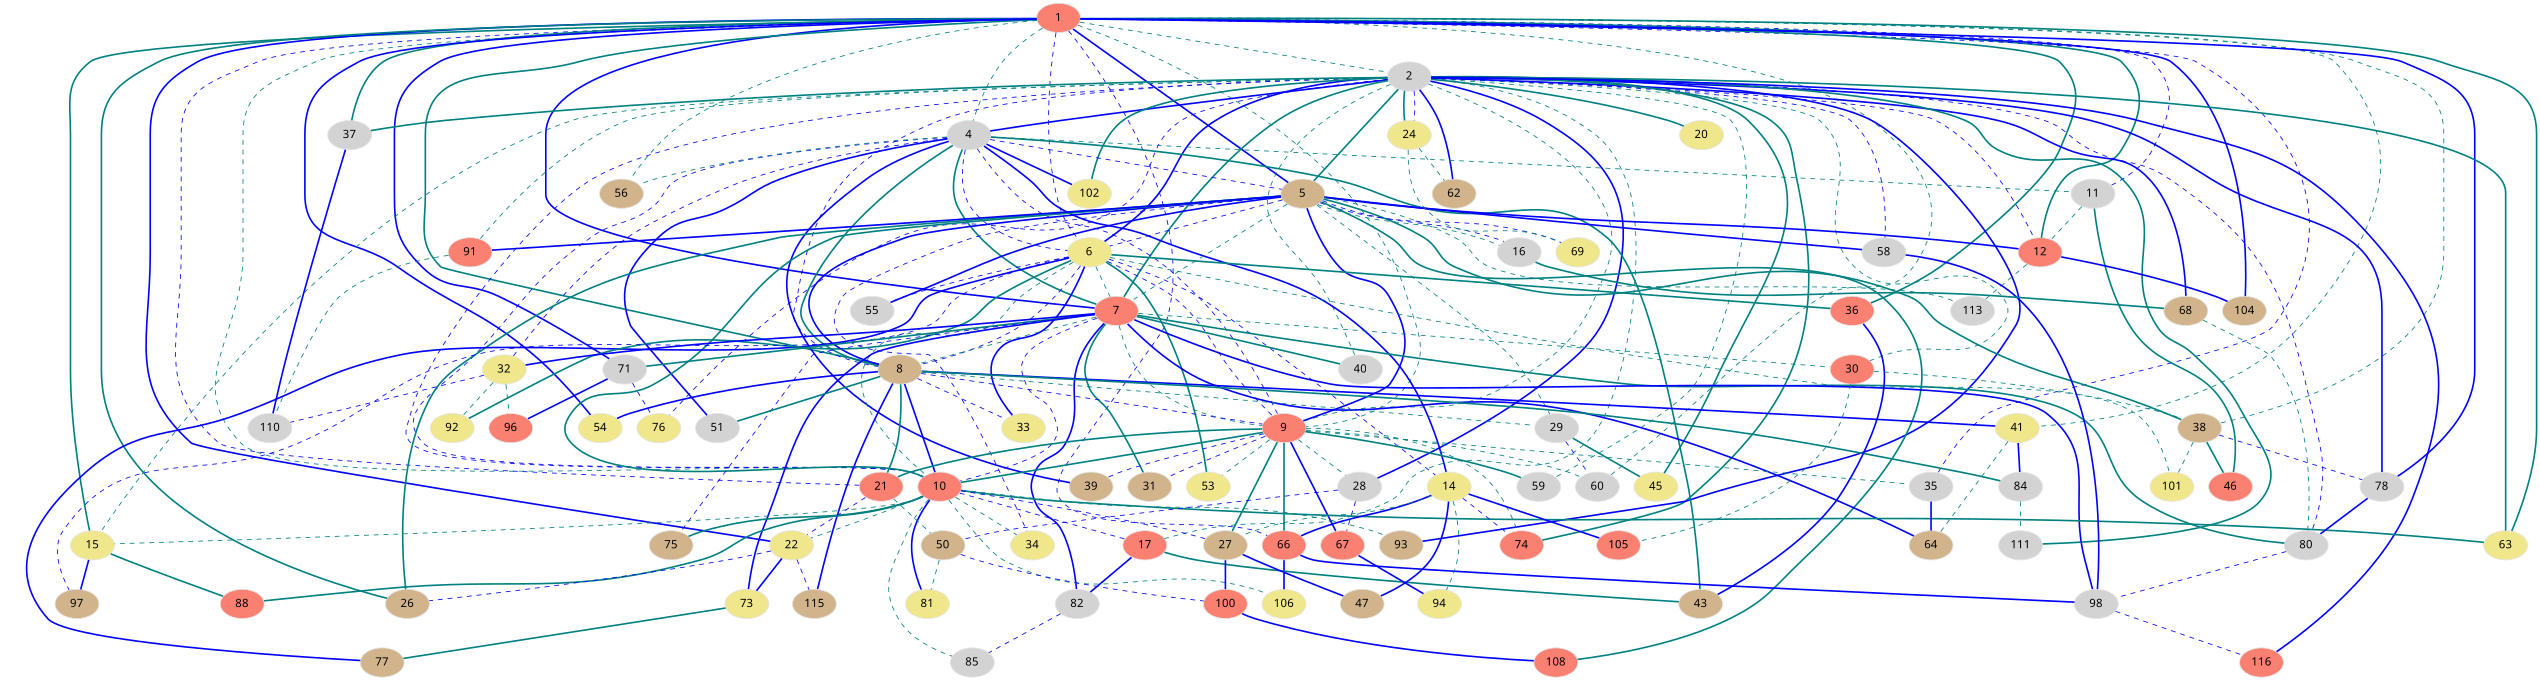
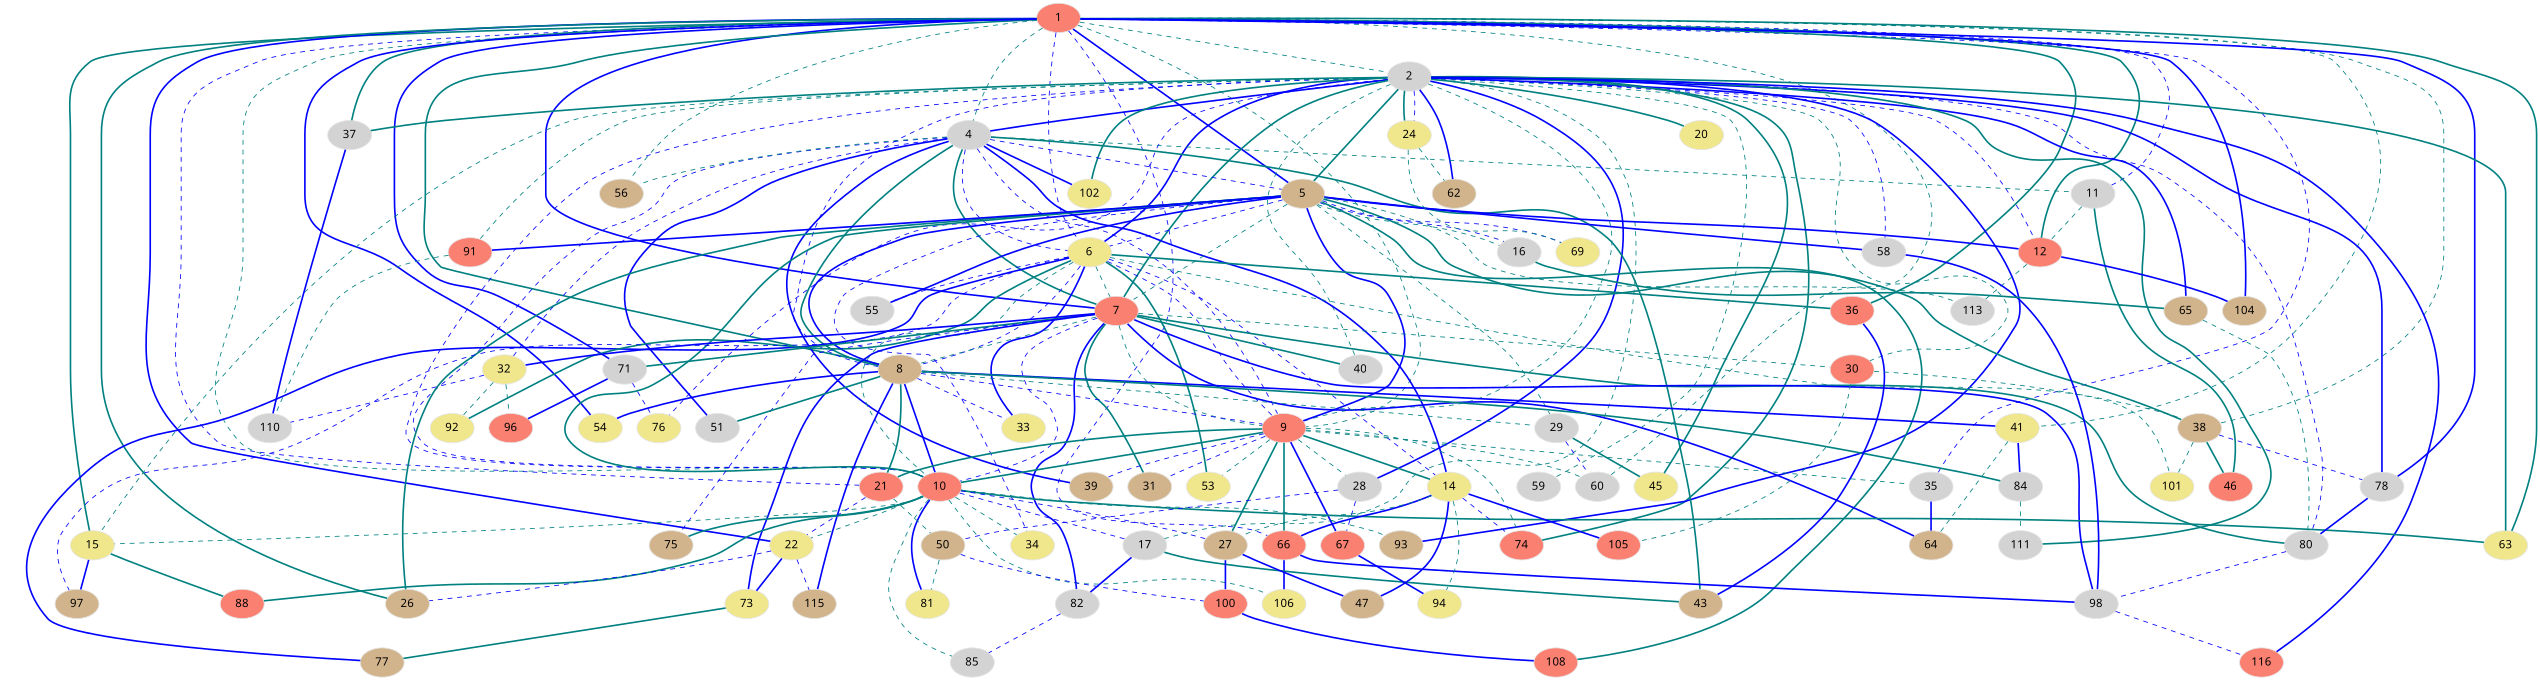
(2186, 311) -> (2186, 311)
(1414, 450) -> (1367, 457)
(1145, 545) -> (1145, 545)
